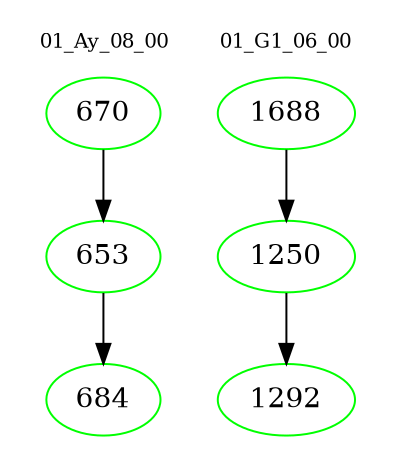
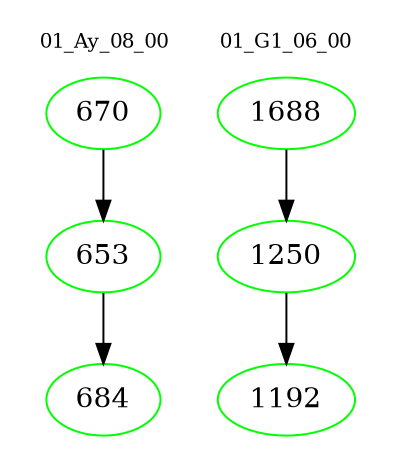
(286, 400) -> (286, 400)
